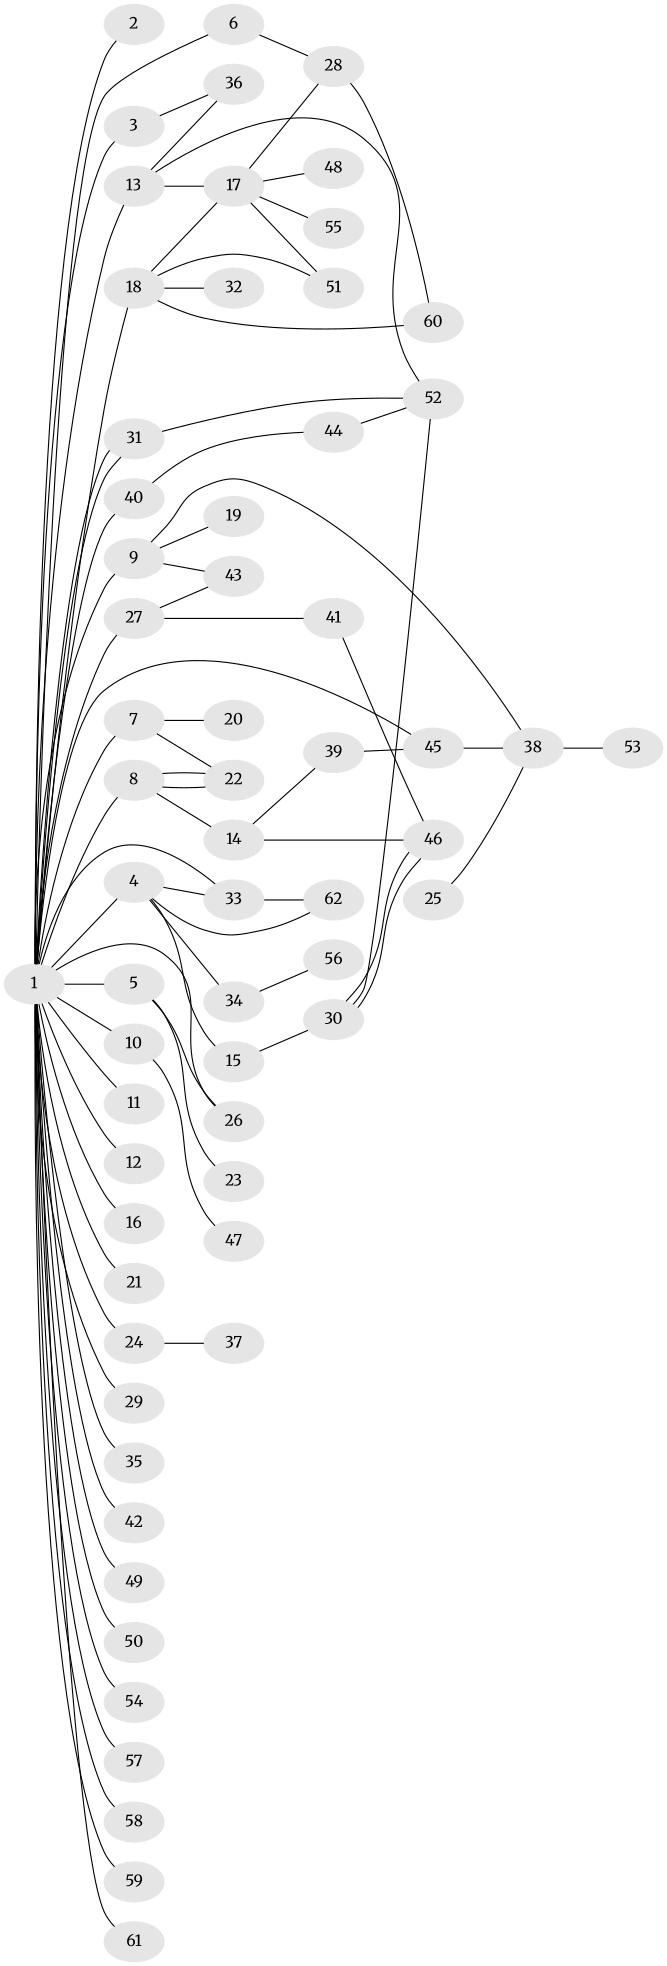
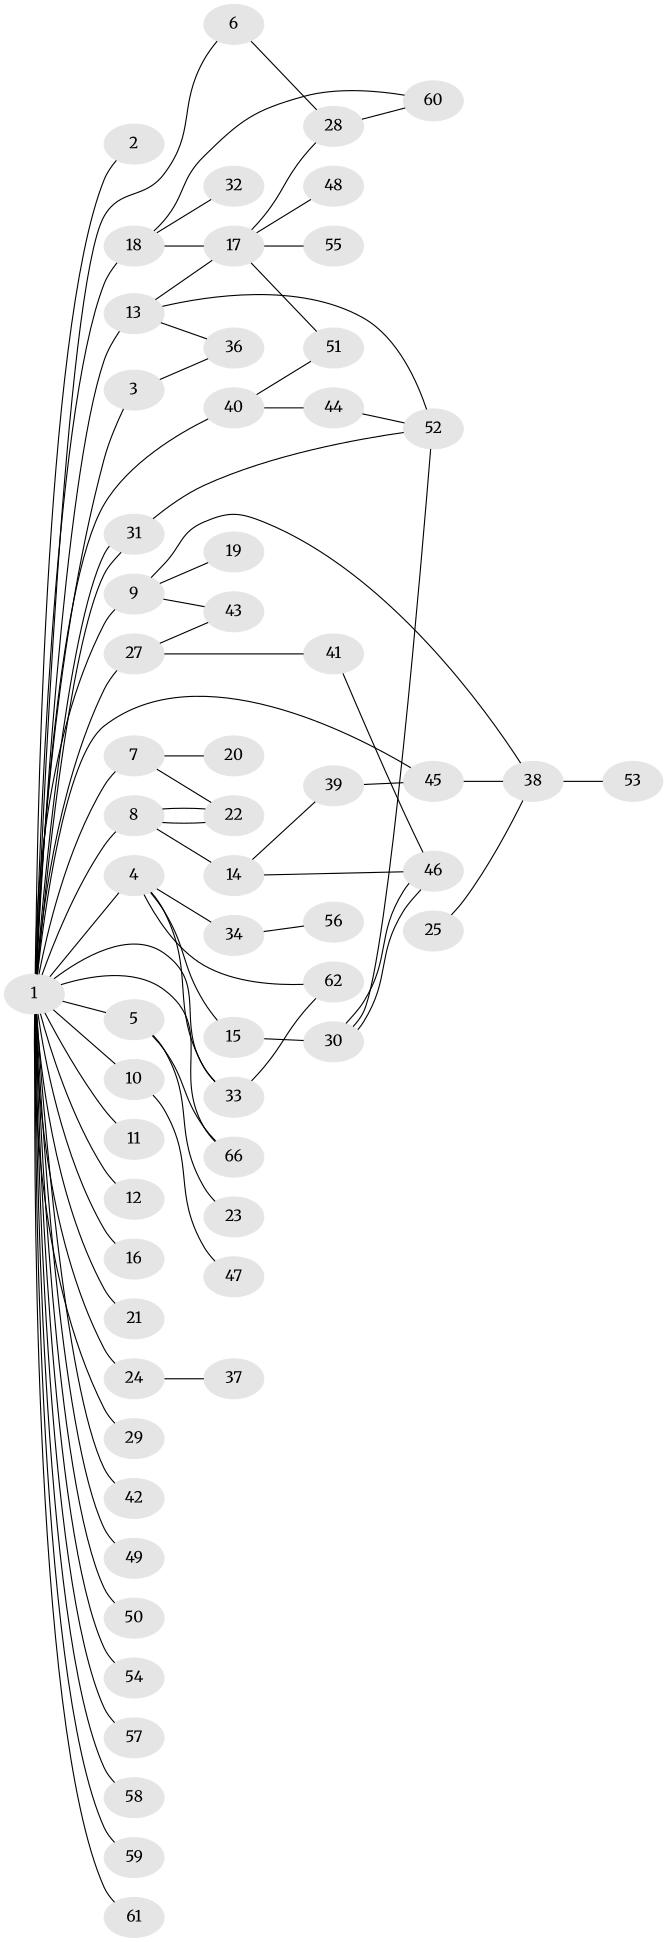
(234, 254) -> (284, 378)
(234, 1122) -> (234, 1157)
(134, 1463) -> none
